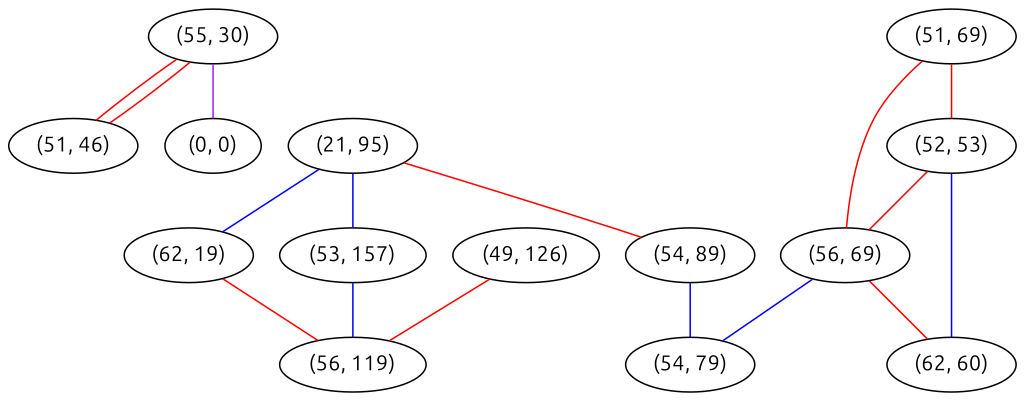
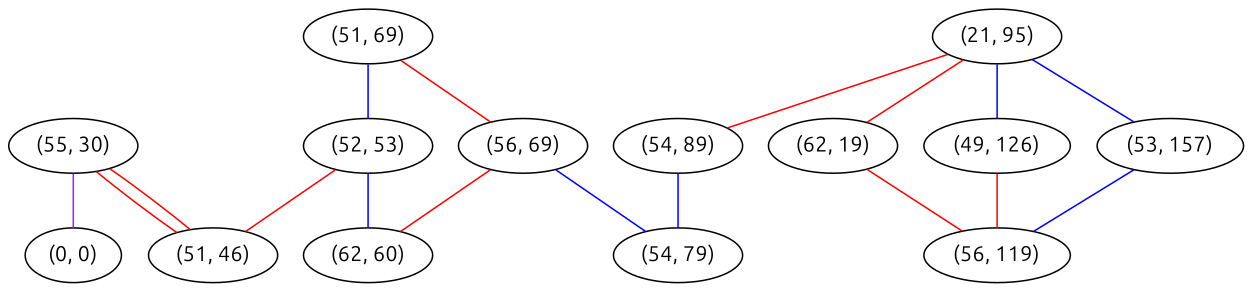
(952, 91) -> (368, 91)
none -> (997, 91)
(271, 201) -> (915, 91)
(898, 201) -> (290, 201)
